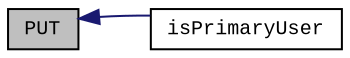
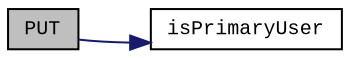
(125, 16) -> (104, 42)
